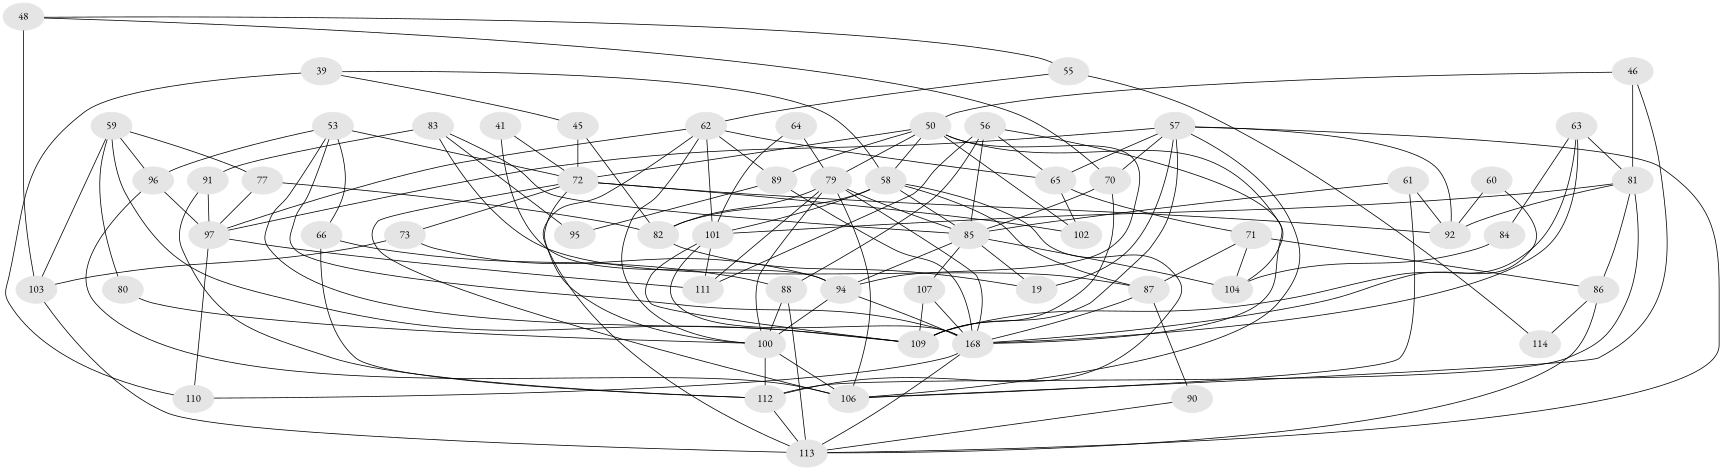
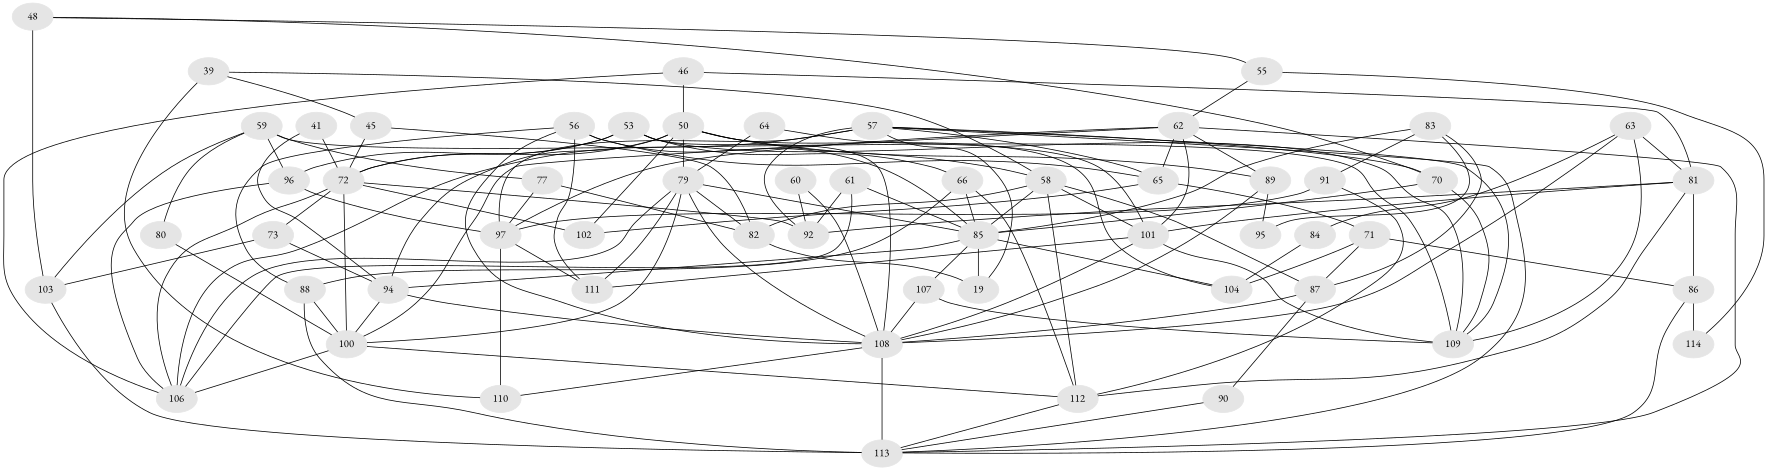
none -> (971, 209)
(973, 344) -> (882, 344)
